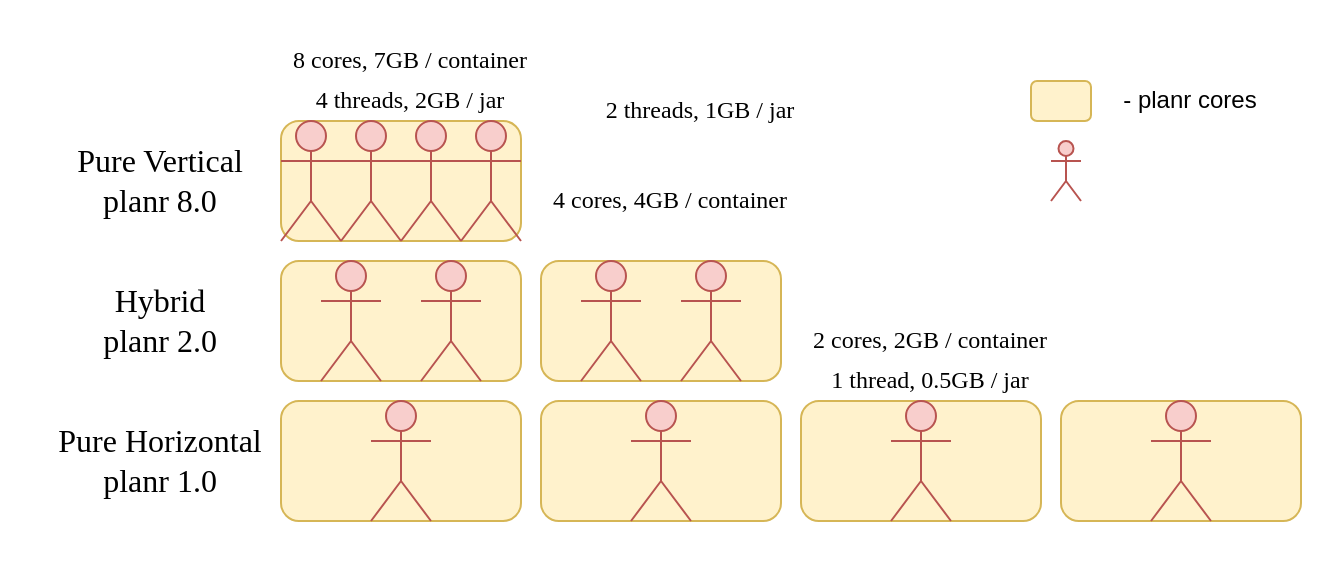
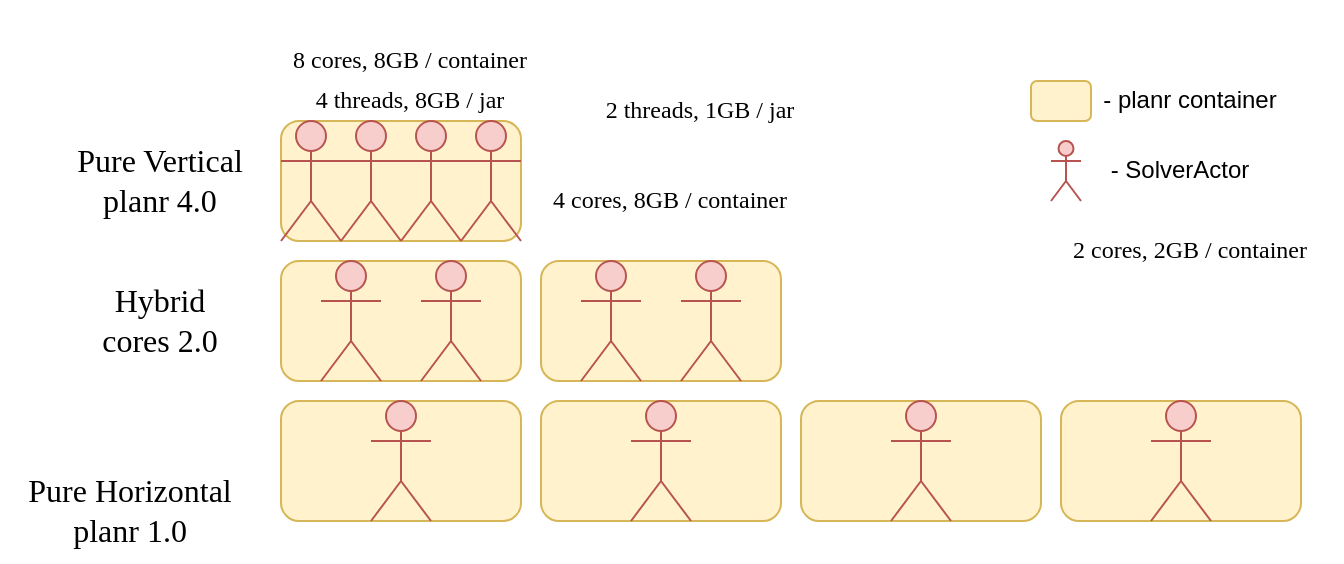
(411, 61) -> (411, 61)
(411, 101) -> (411, 101)
(1191, 101) -> (1191, 101)
none -> (1181, 171)
(161, 181) -> (161, 181)
(671, 201) -> (671, 201)
(161, 321) -> (161, 321)
(931, 341) -> (1191, 251)
(931, 381) -> none
(161, 461) -> (131, 511)
